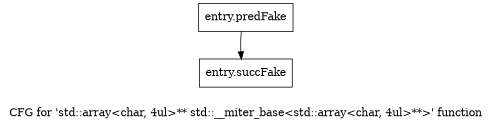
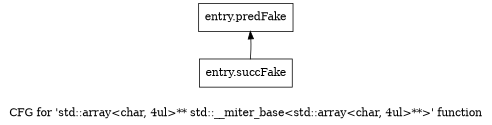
(241, 42) -> (251, 49)
